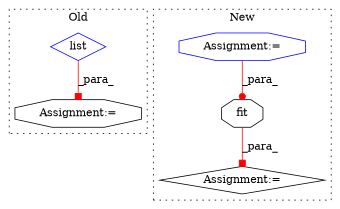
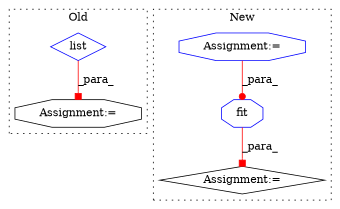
(242, 113) -> (242, 113)
